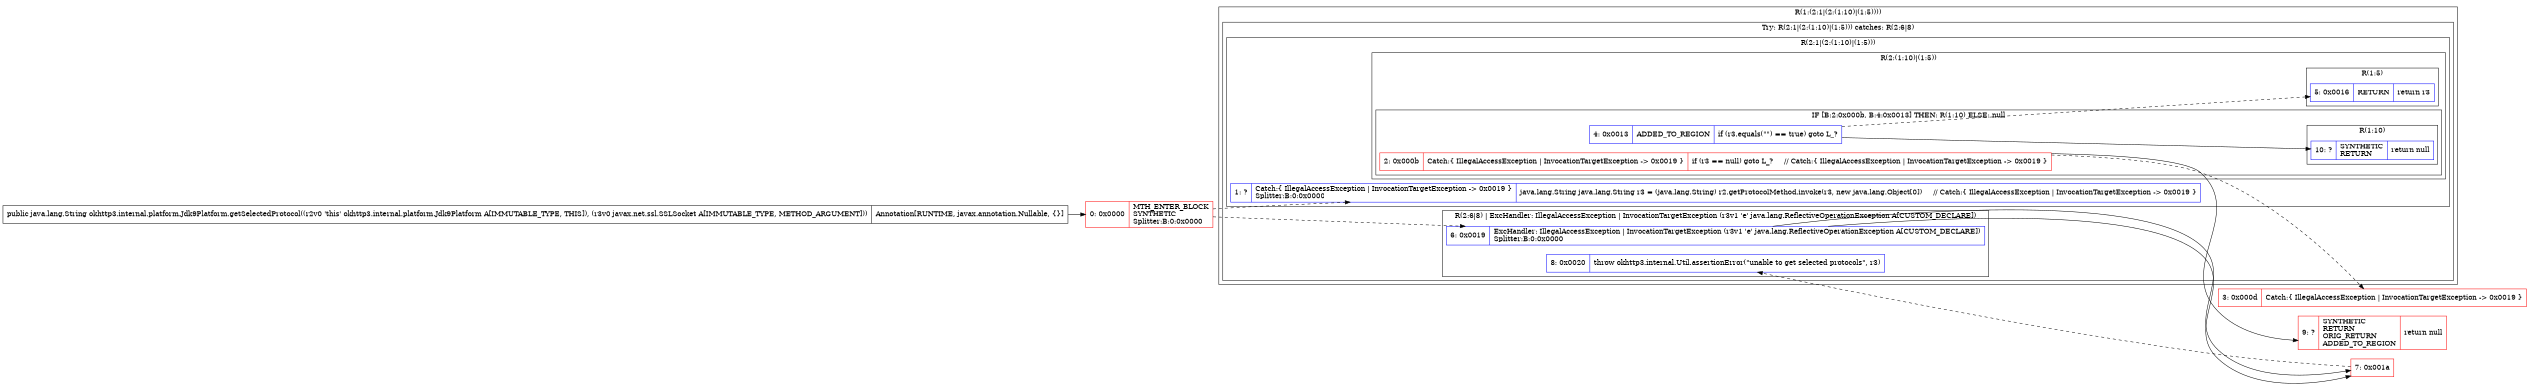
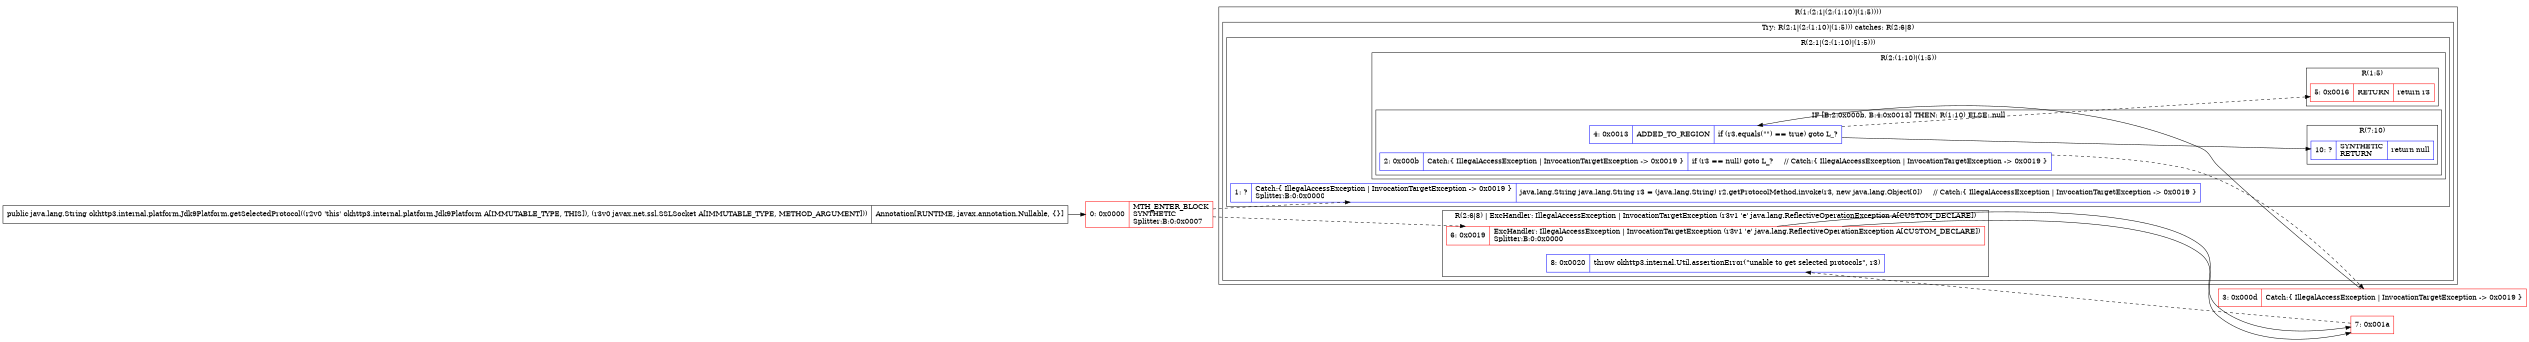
(2372, 93) -> (2372, 93)
none -> (2090, 116)
(2372, 131) -> (2372, 131)
(1716, 162) -> (1716, 162)
(1168, 222) -> (1168, 222)
(1716, 236) -> (1716, 236)
(2372, 333) -> none
